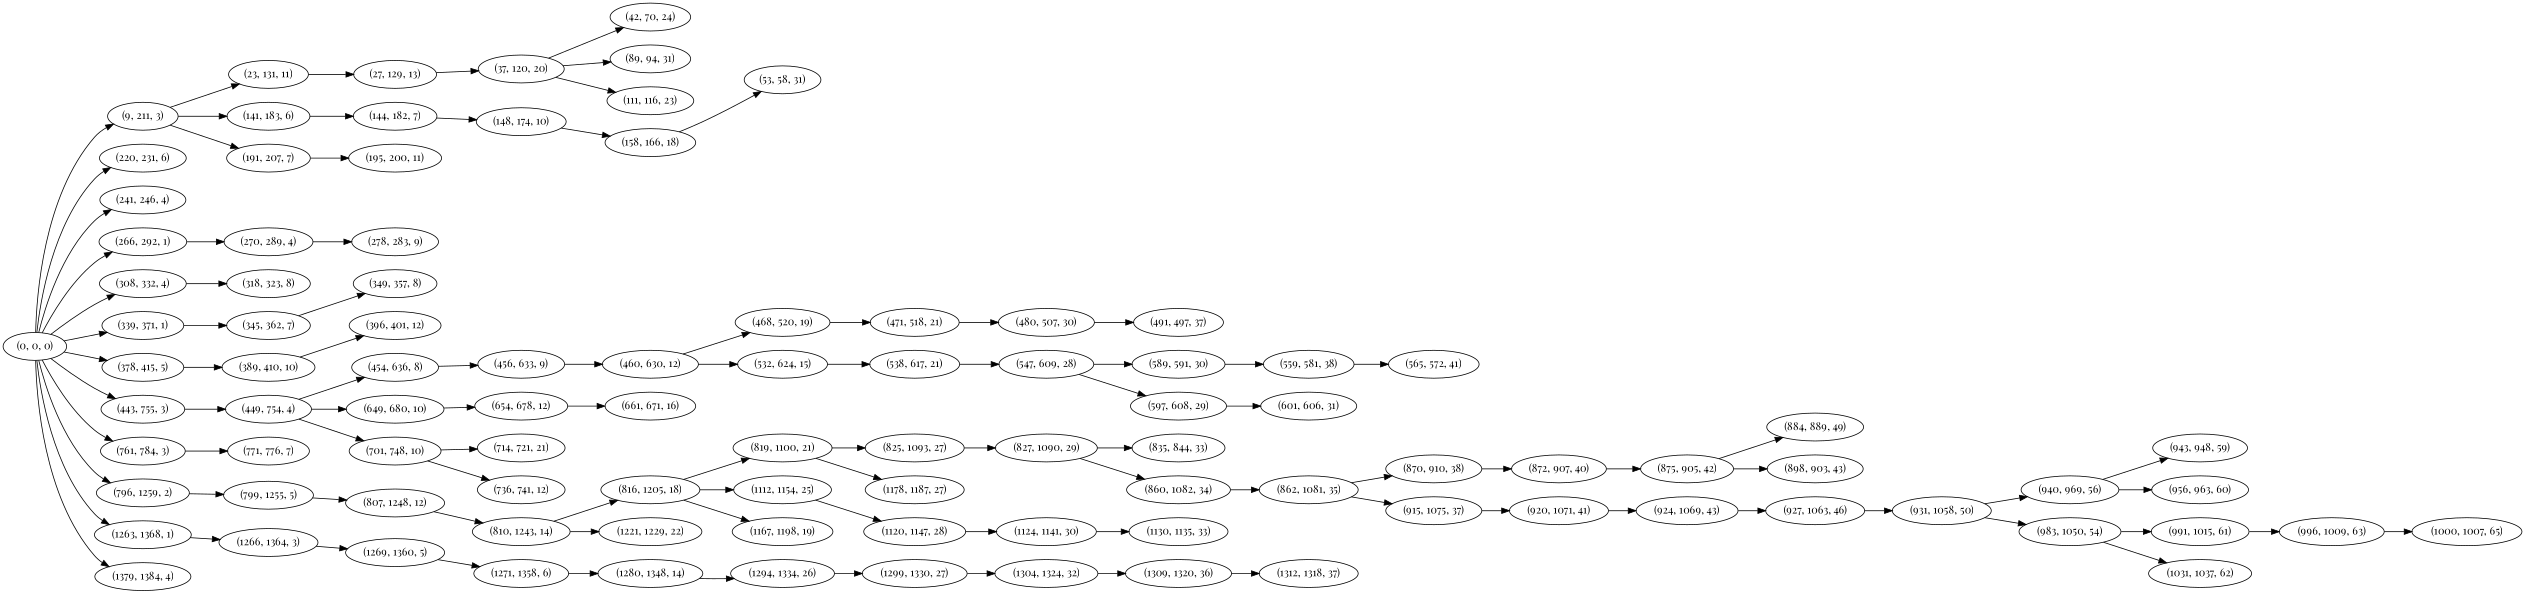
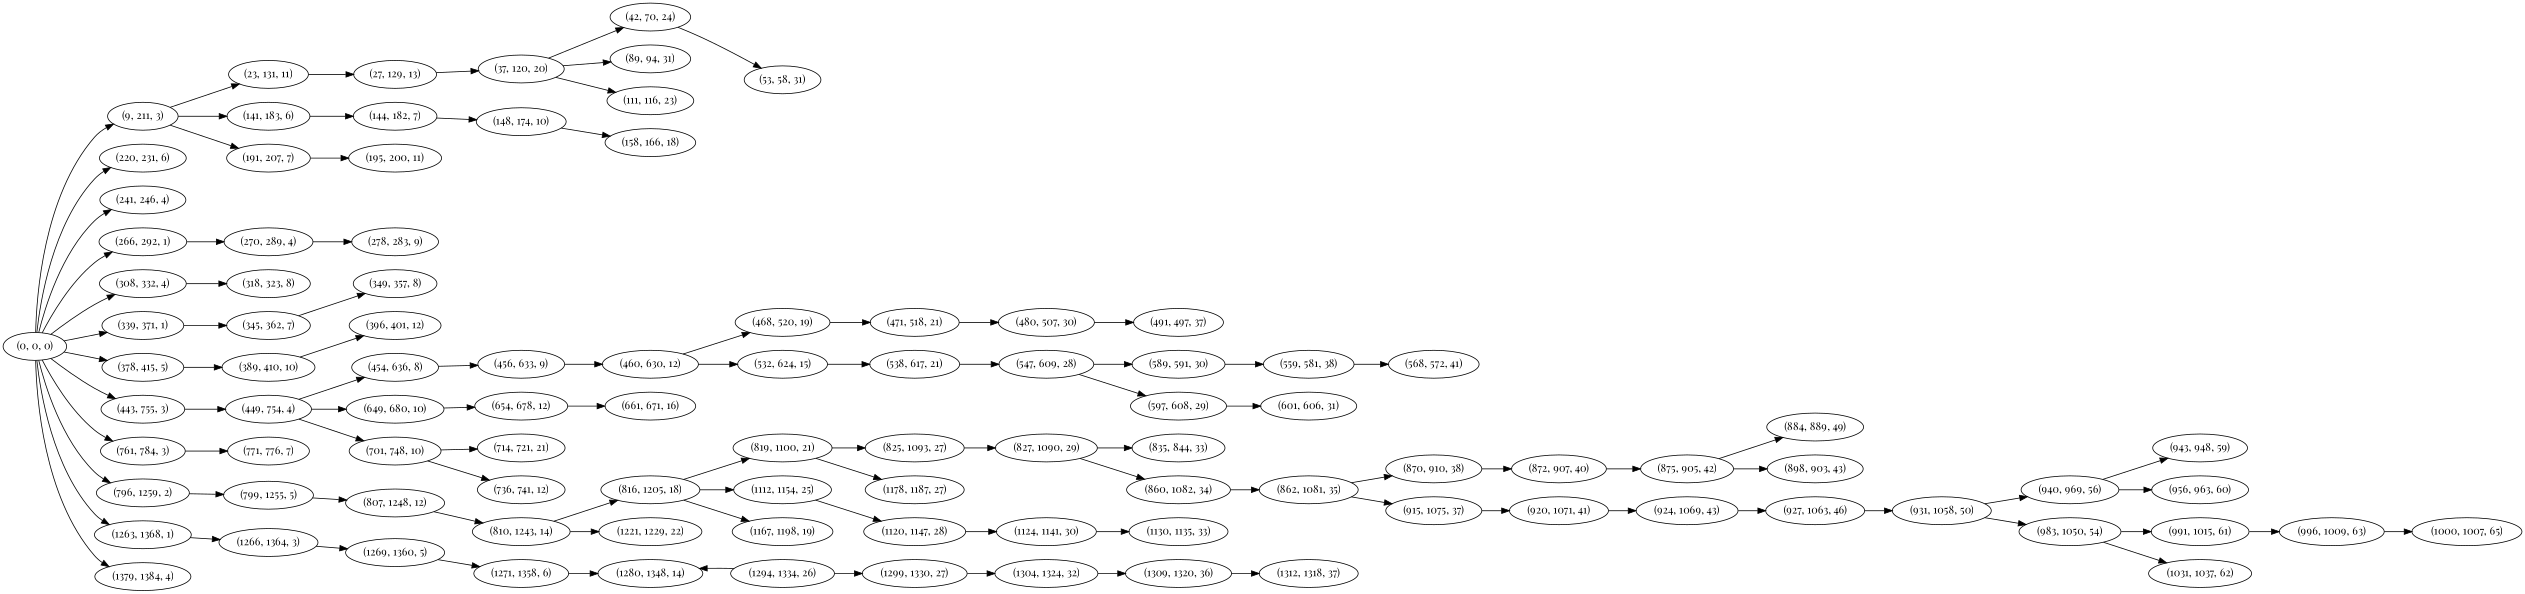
(717, 115) -> (717, 45)
(1434, 364) -> (1434, 364)
(713, 579) -> (721, 568)
